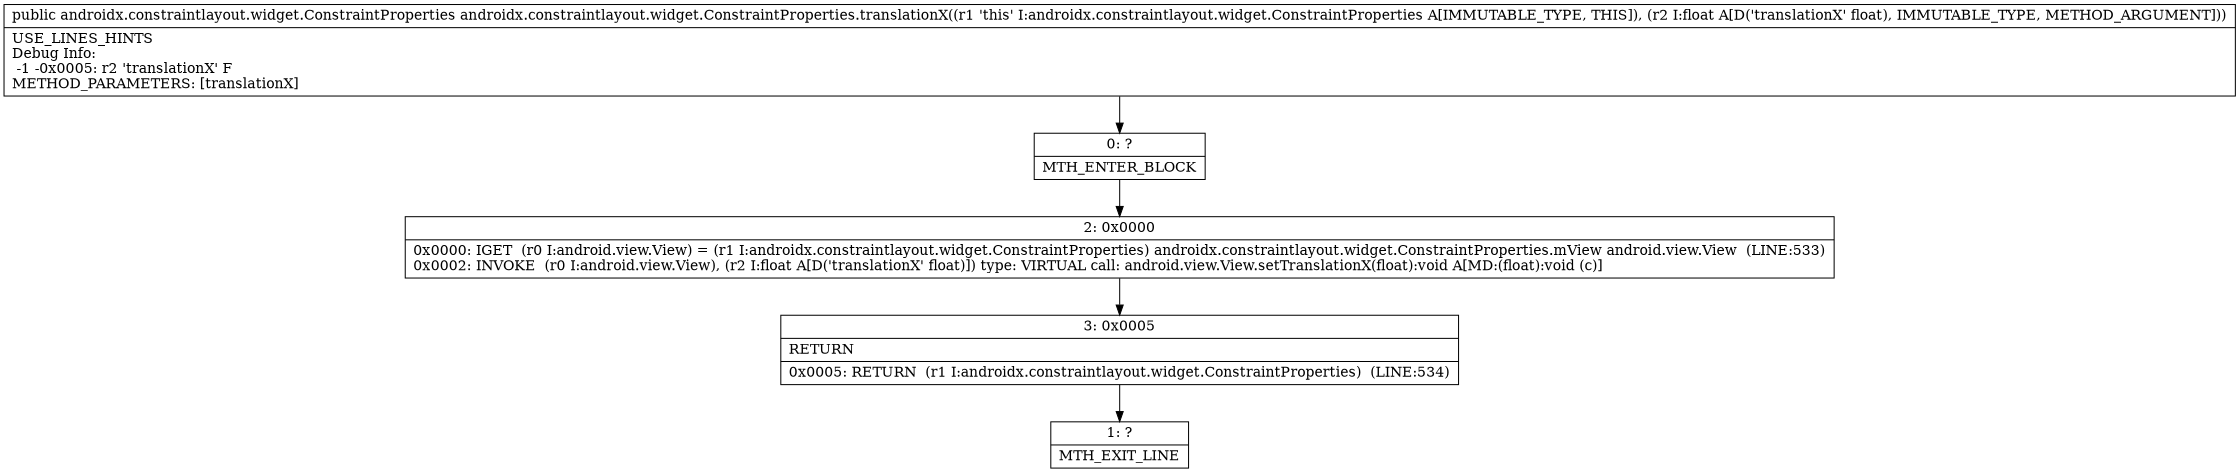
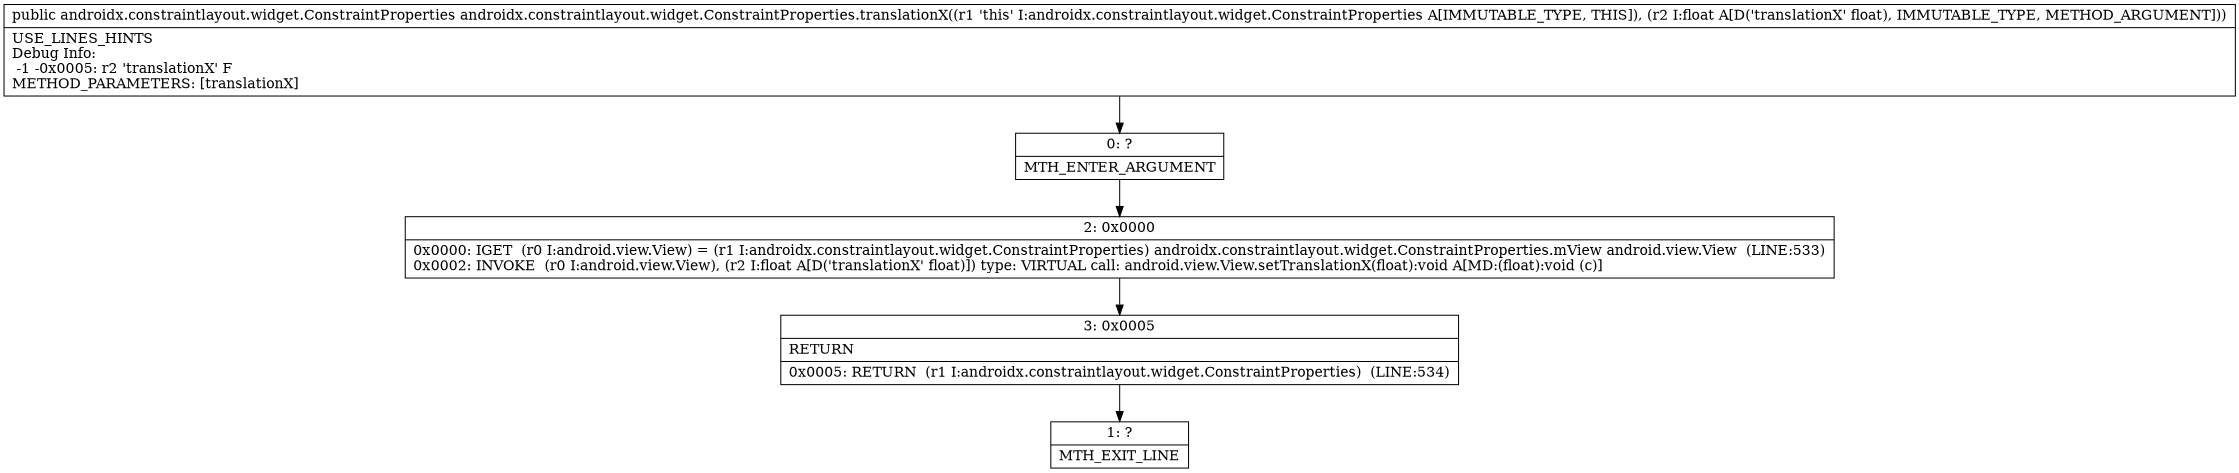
(1120, 167) -> (1120, 167)
